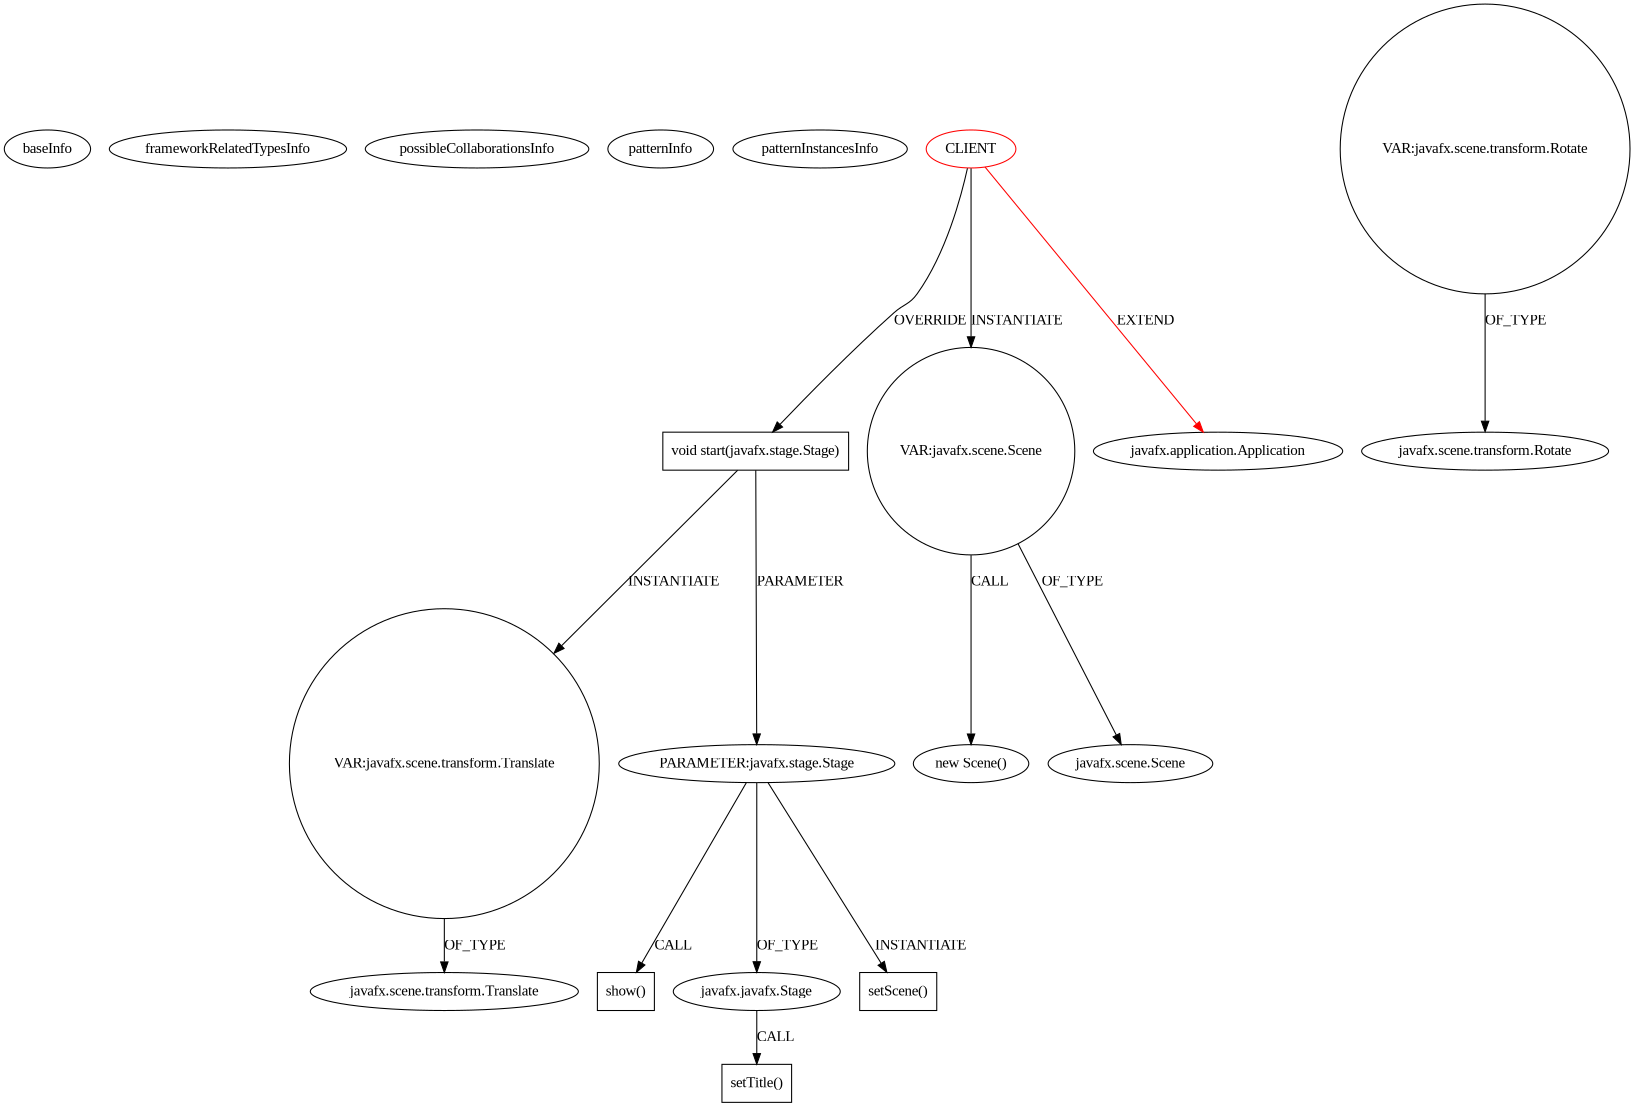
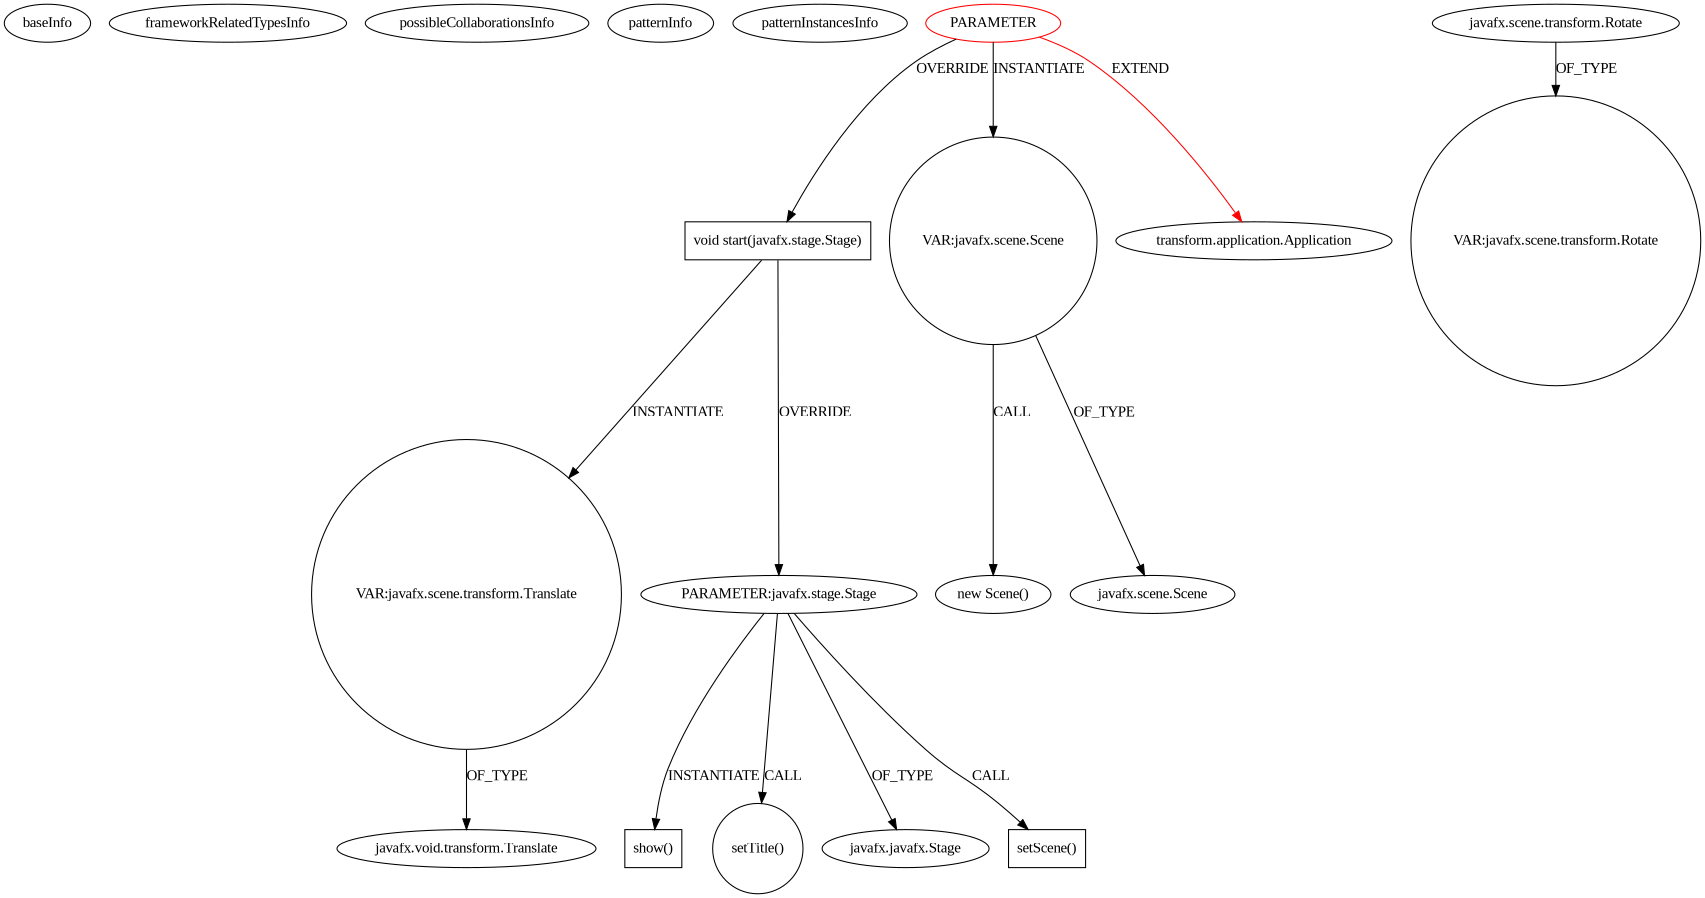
(971, 149) -> (993, 23)
(1485, 357) -> (1556, 64)
(1218, 451) -> (1254, 241)
(800, 582) -> (815, 412)
(673, 946) -> (714, 776)
(921, 946) -> (991, 776)
(444, 991) -> (467, 849)
(757, 1032) -> (770, 703)
(757, 1083) -> (758, 849)
